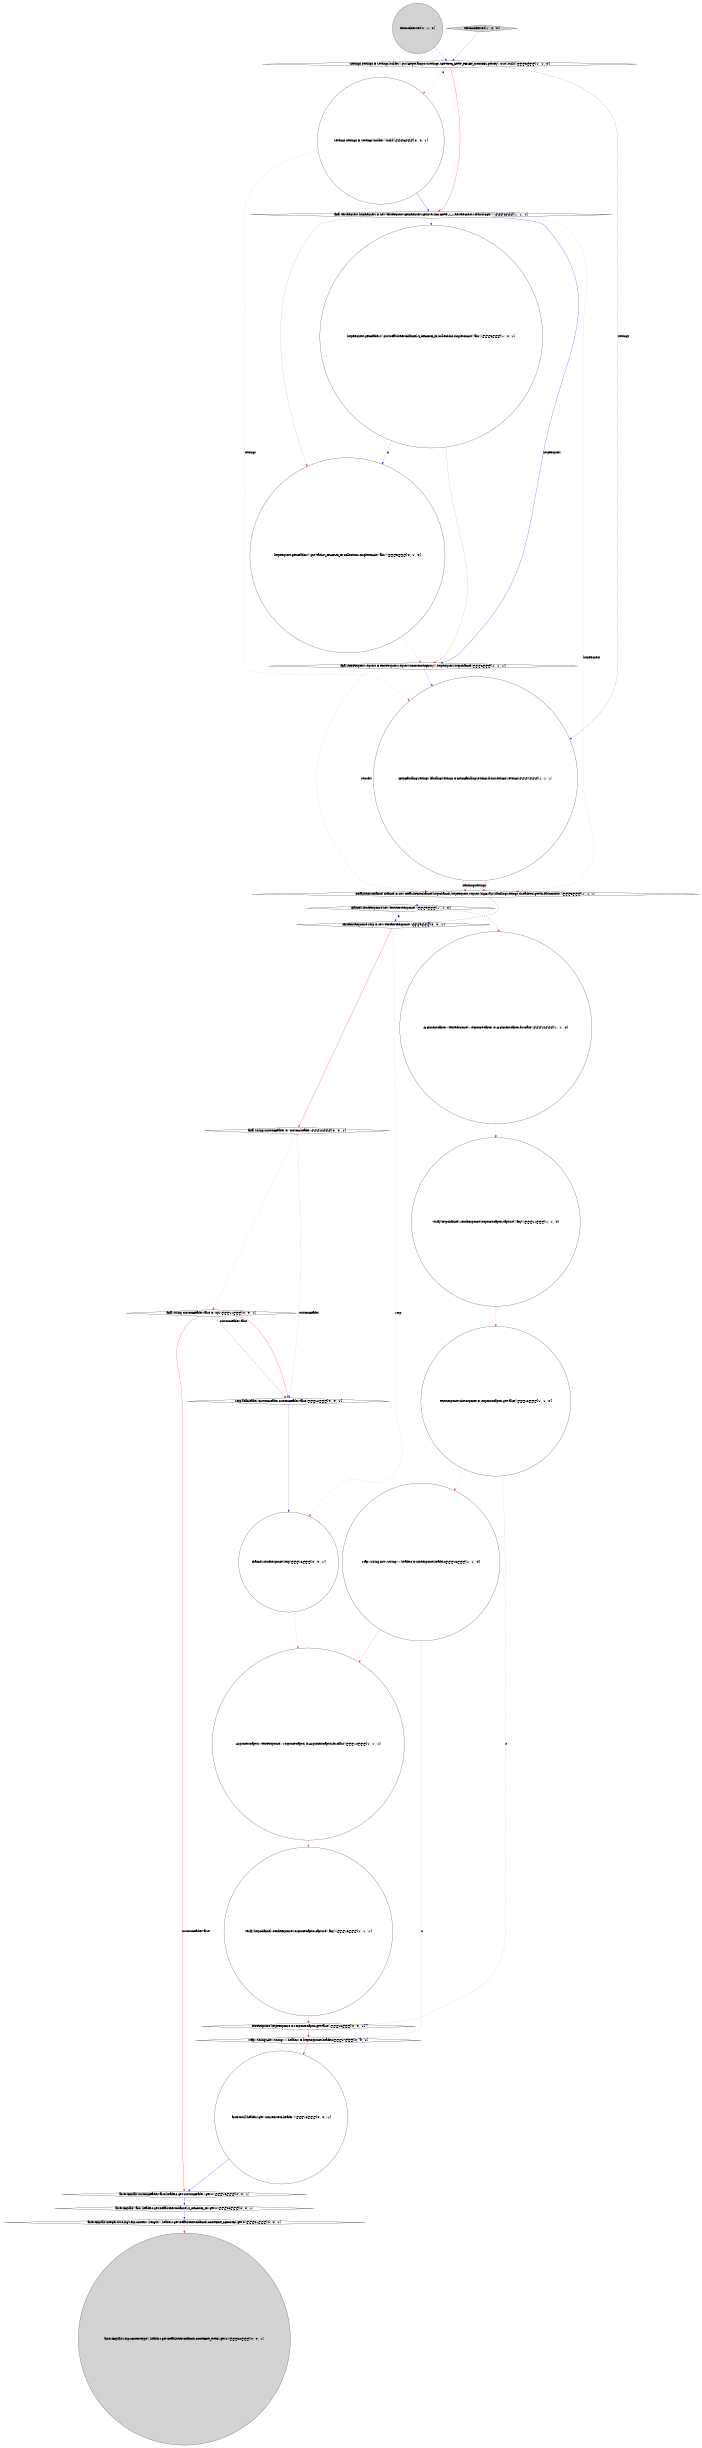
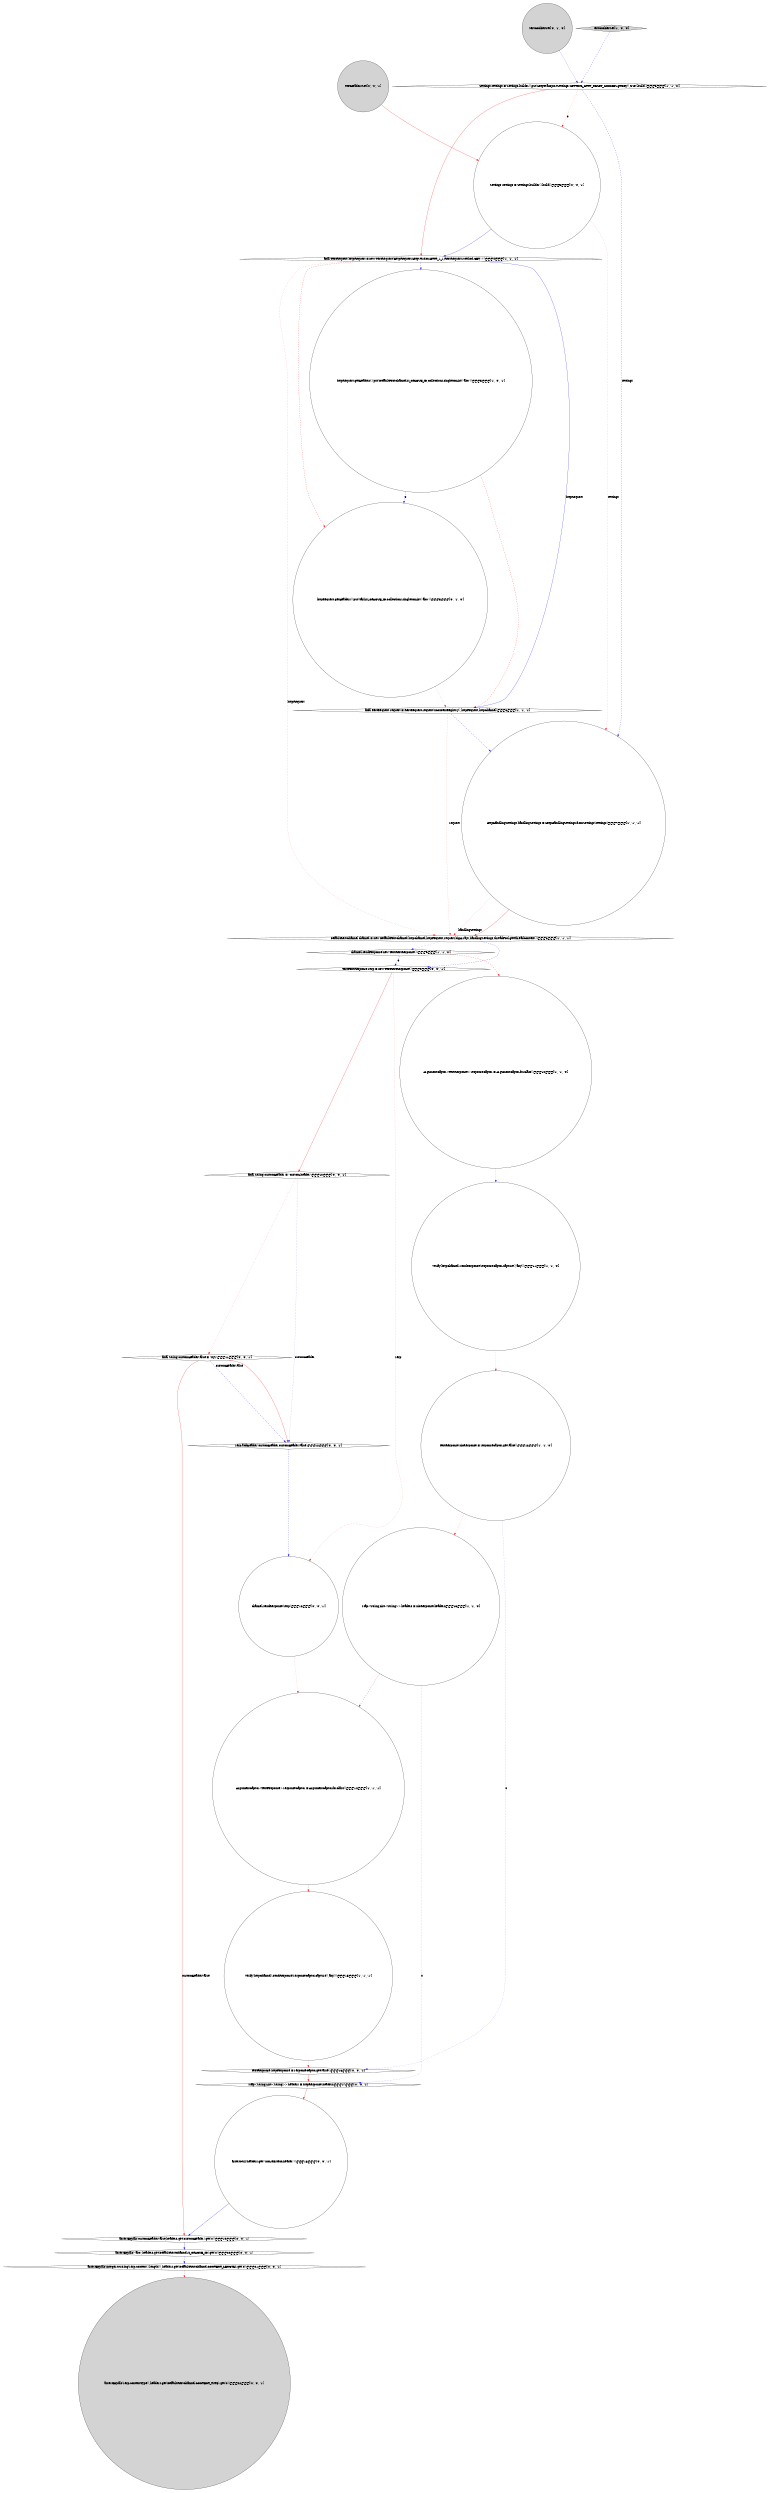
none -> (363, 86)
